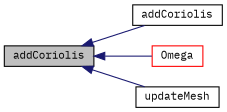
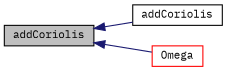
(178, 97) -> none
